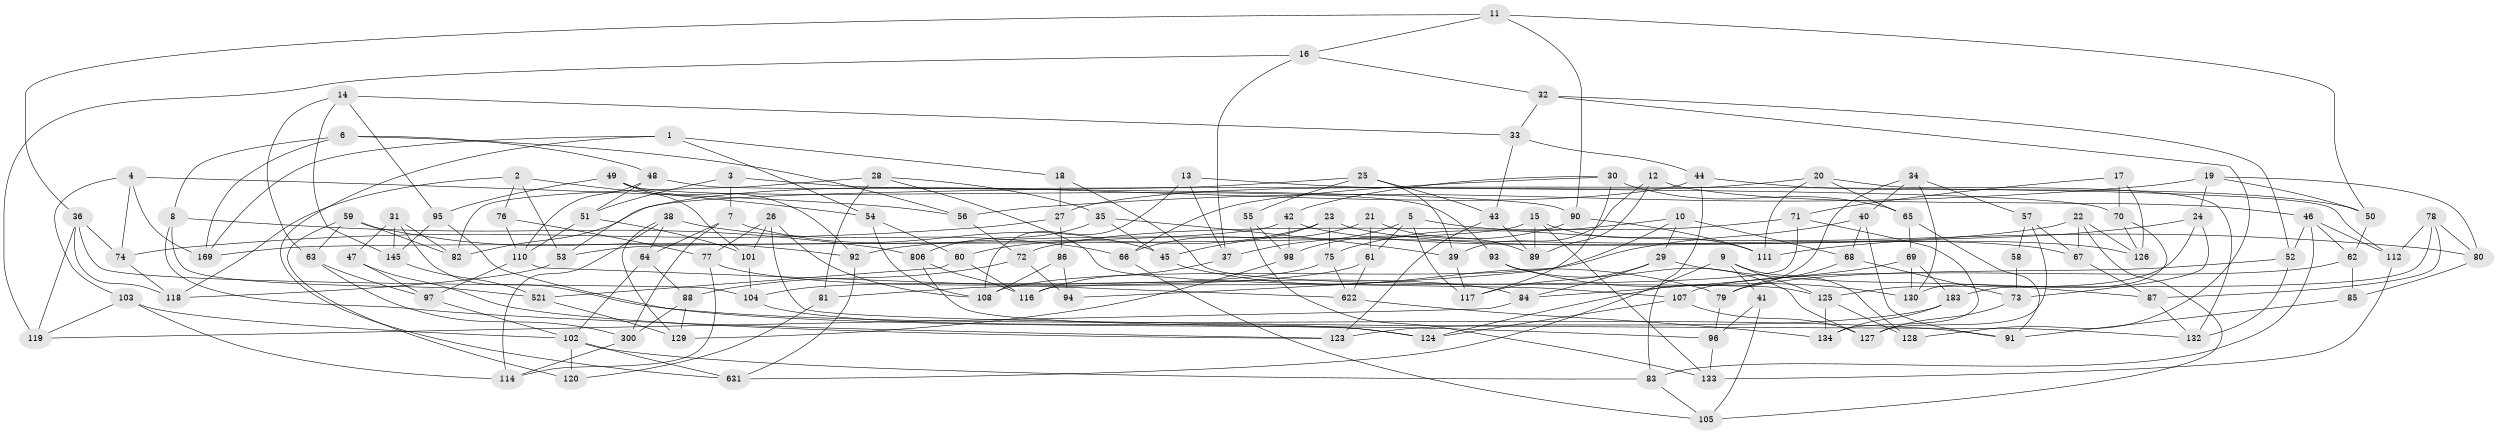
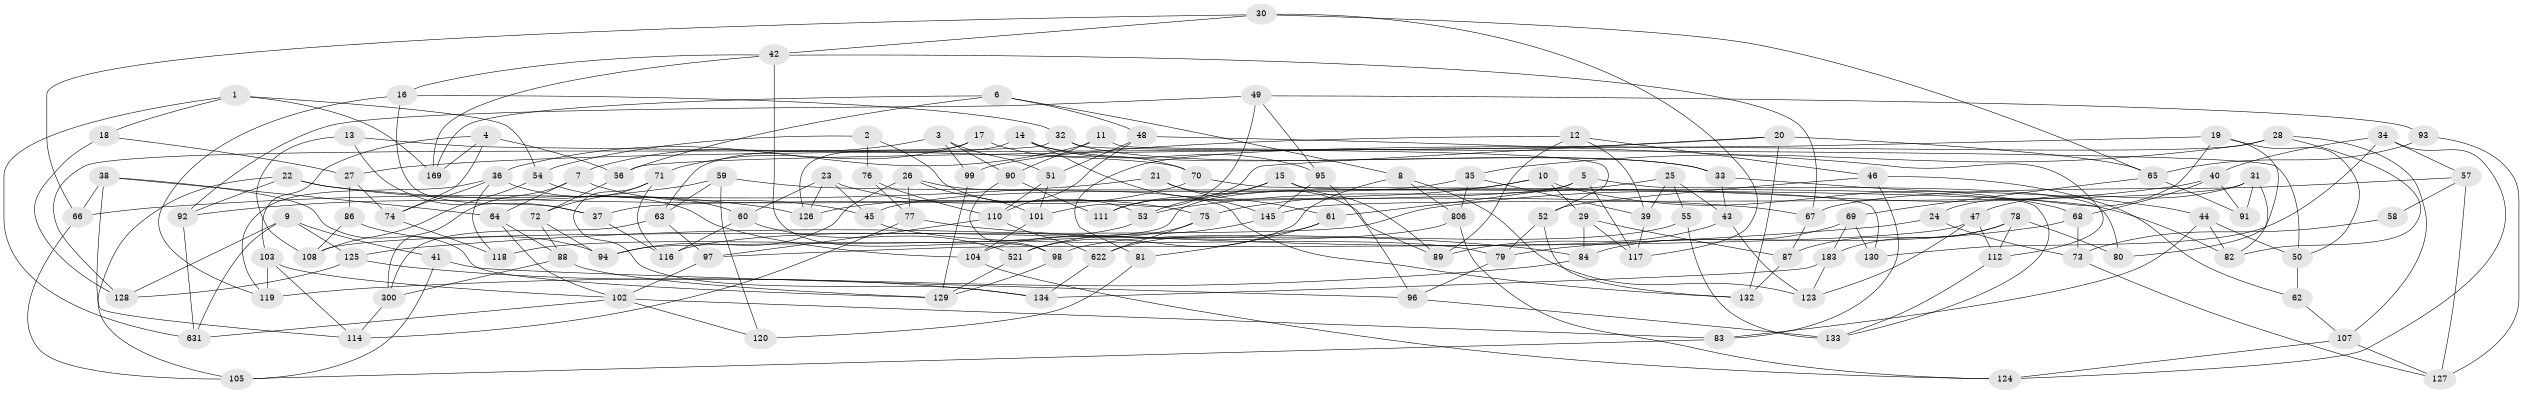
(1400, 34) -> (585, 61)
none -> (970, 176)
(358, 198) -> none
(2351, 237) -> (1987, 241)
(1982, 238) -> none
(842, 271) -> (835, 223)
(1428, 283) -> (37, 221)
(1700, 285) -> (2290, 160)
(2353, 298) -> none
